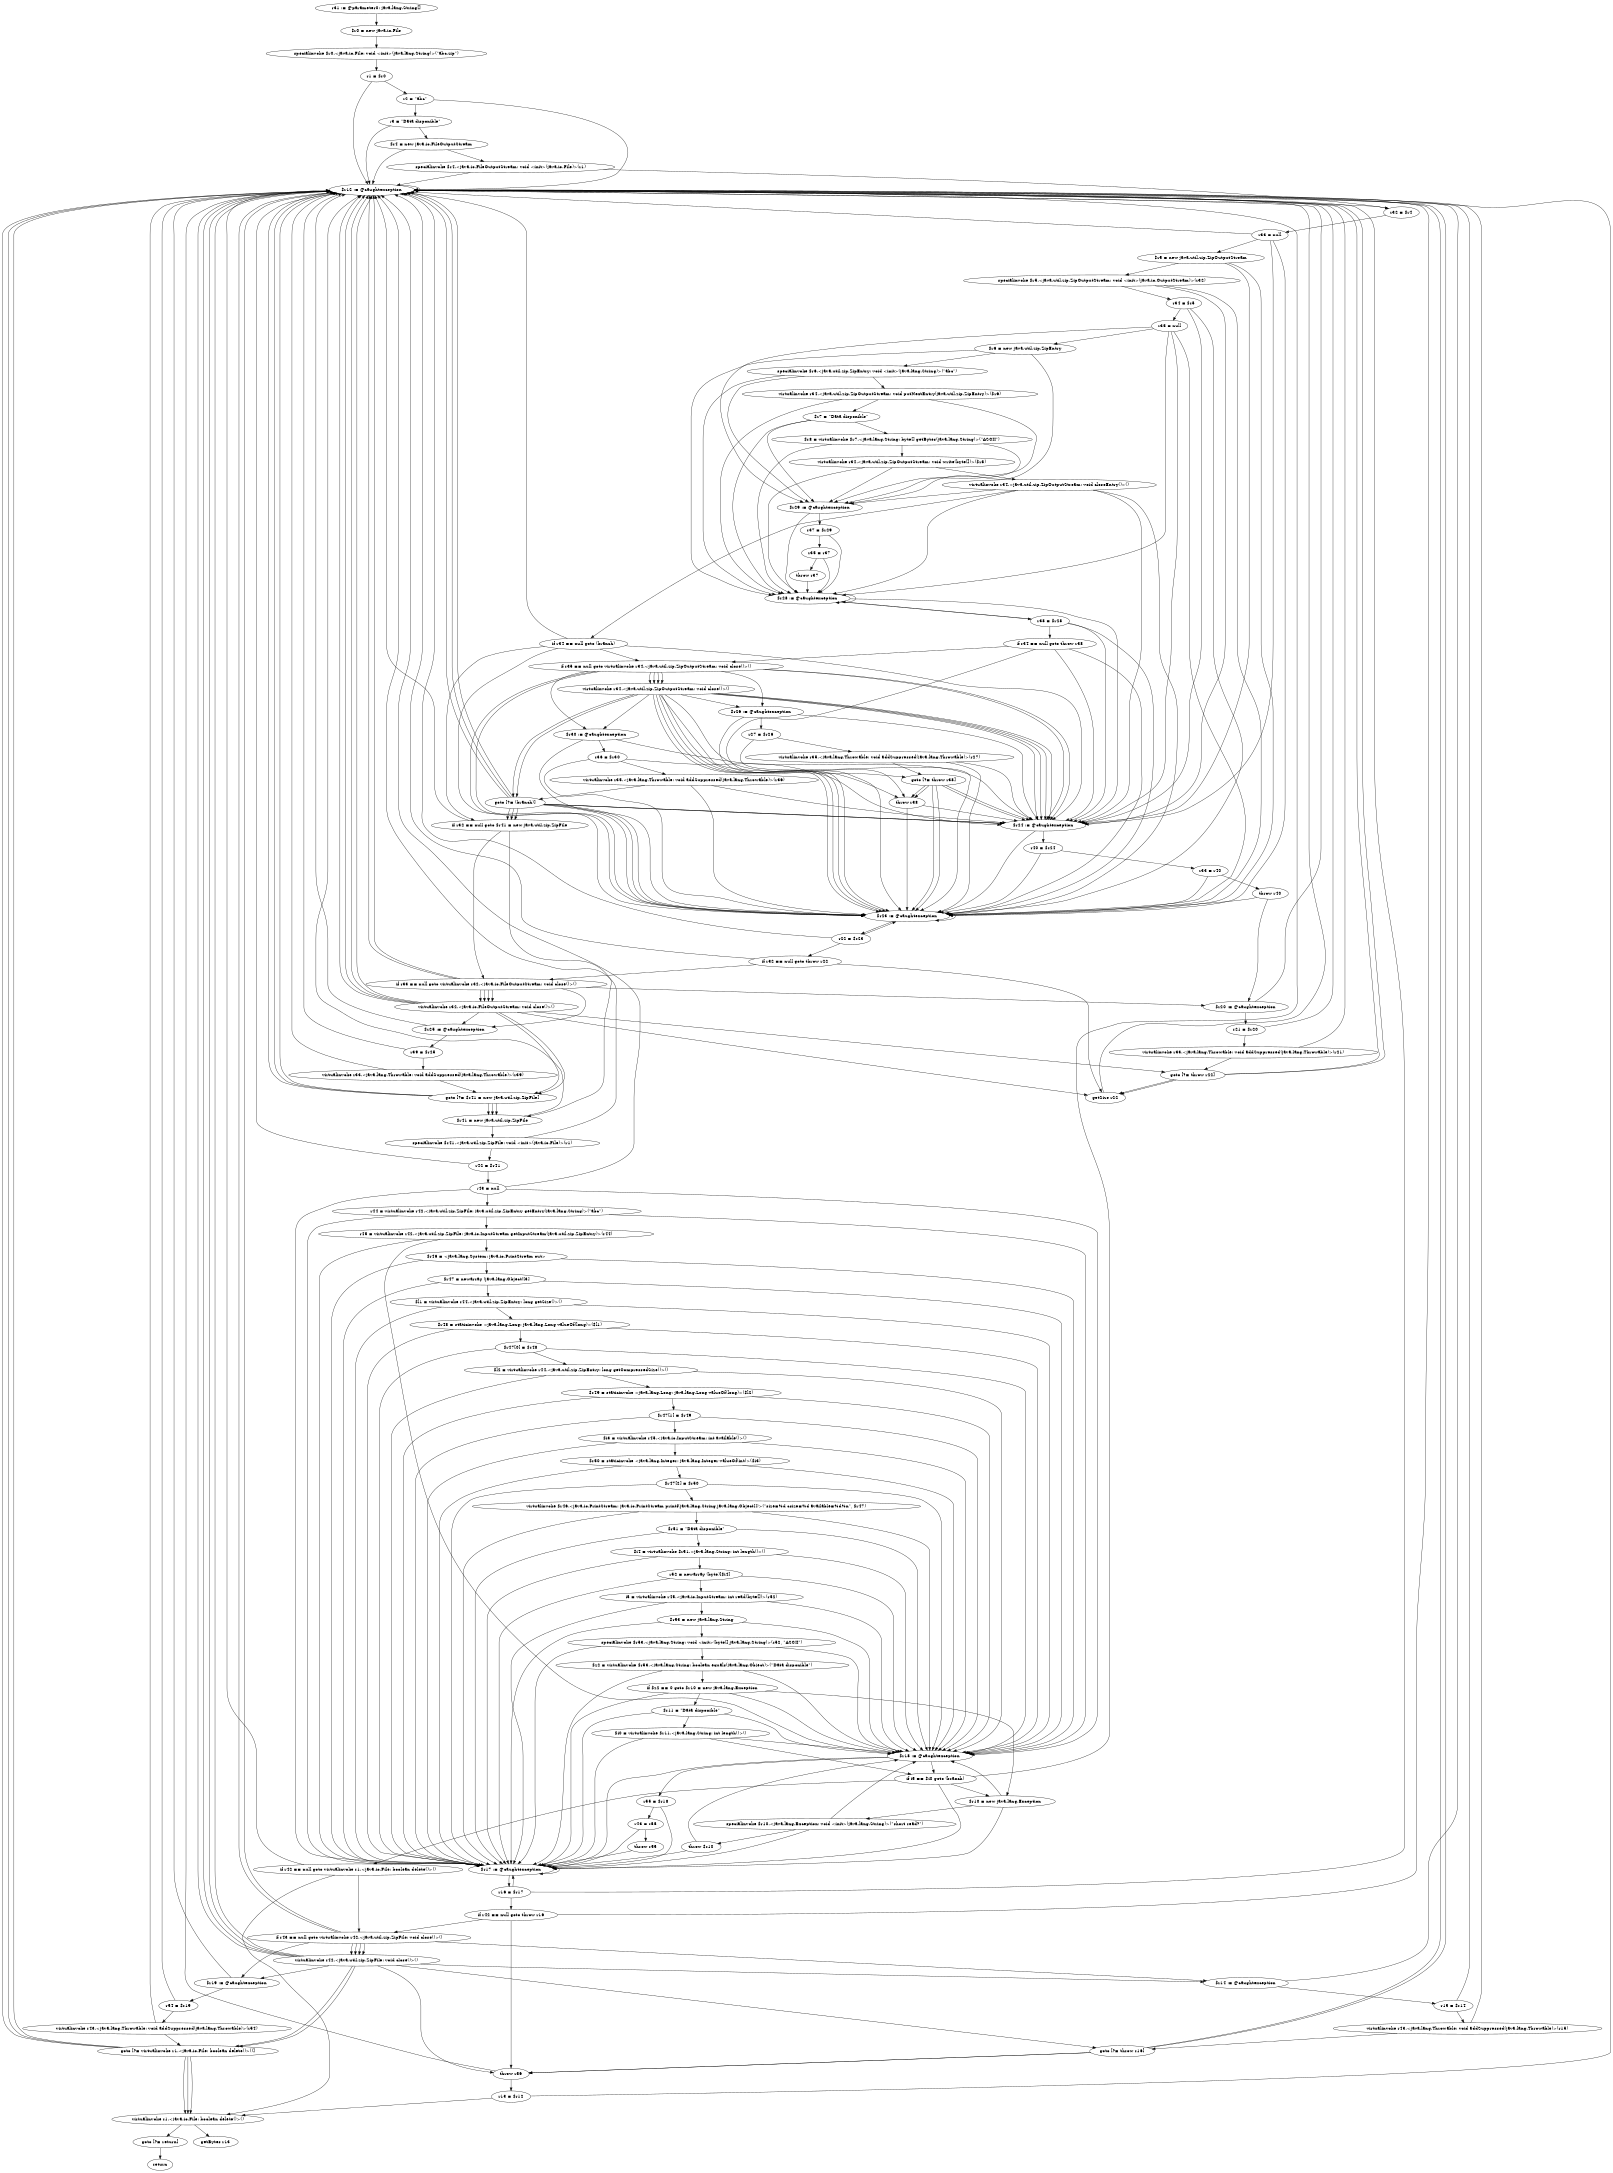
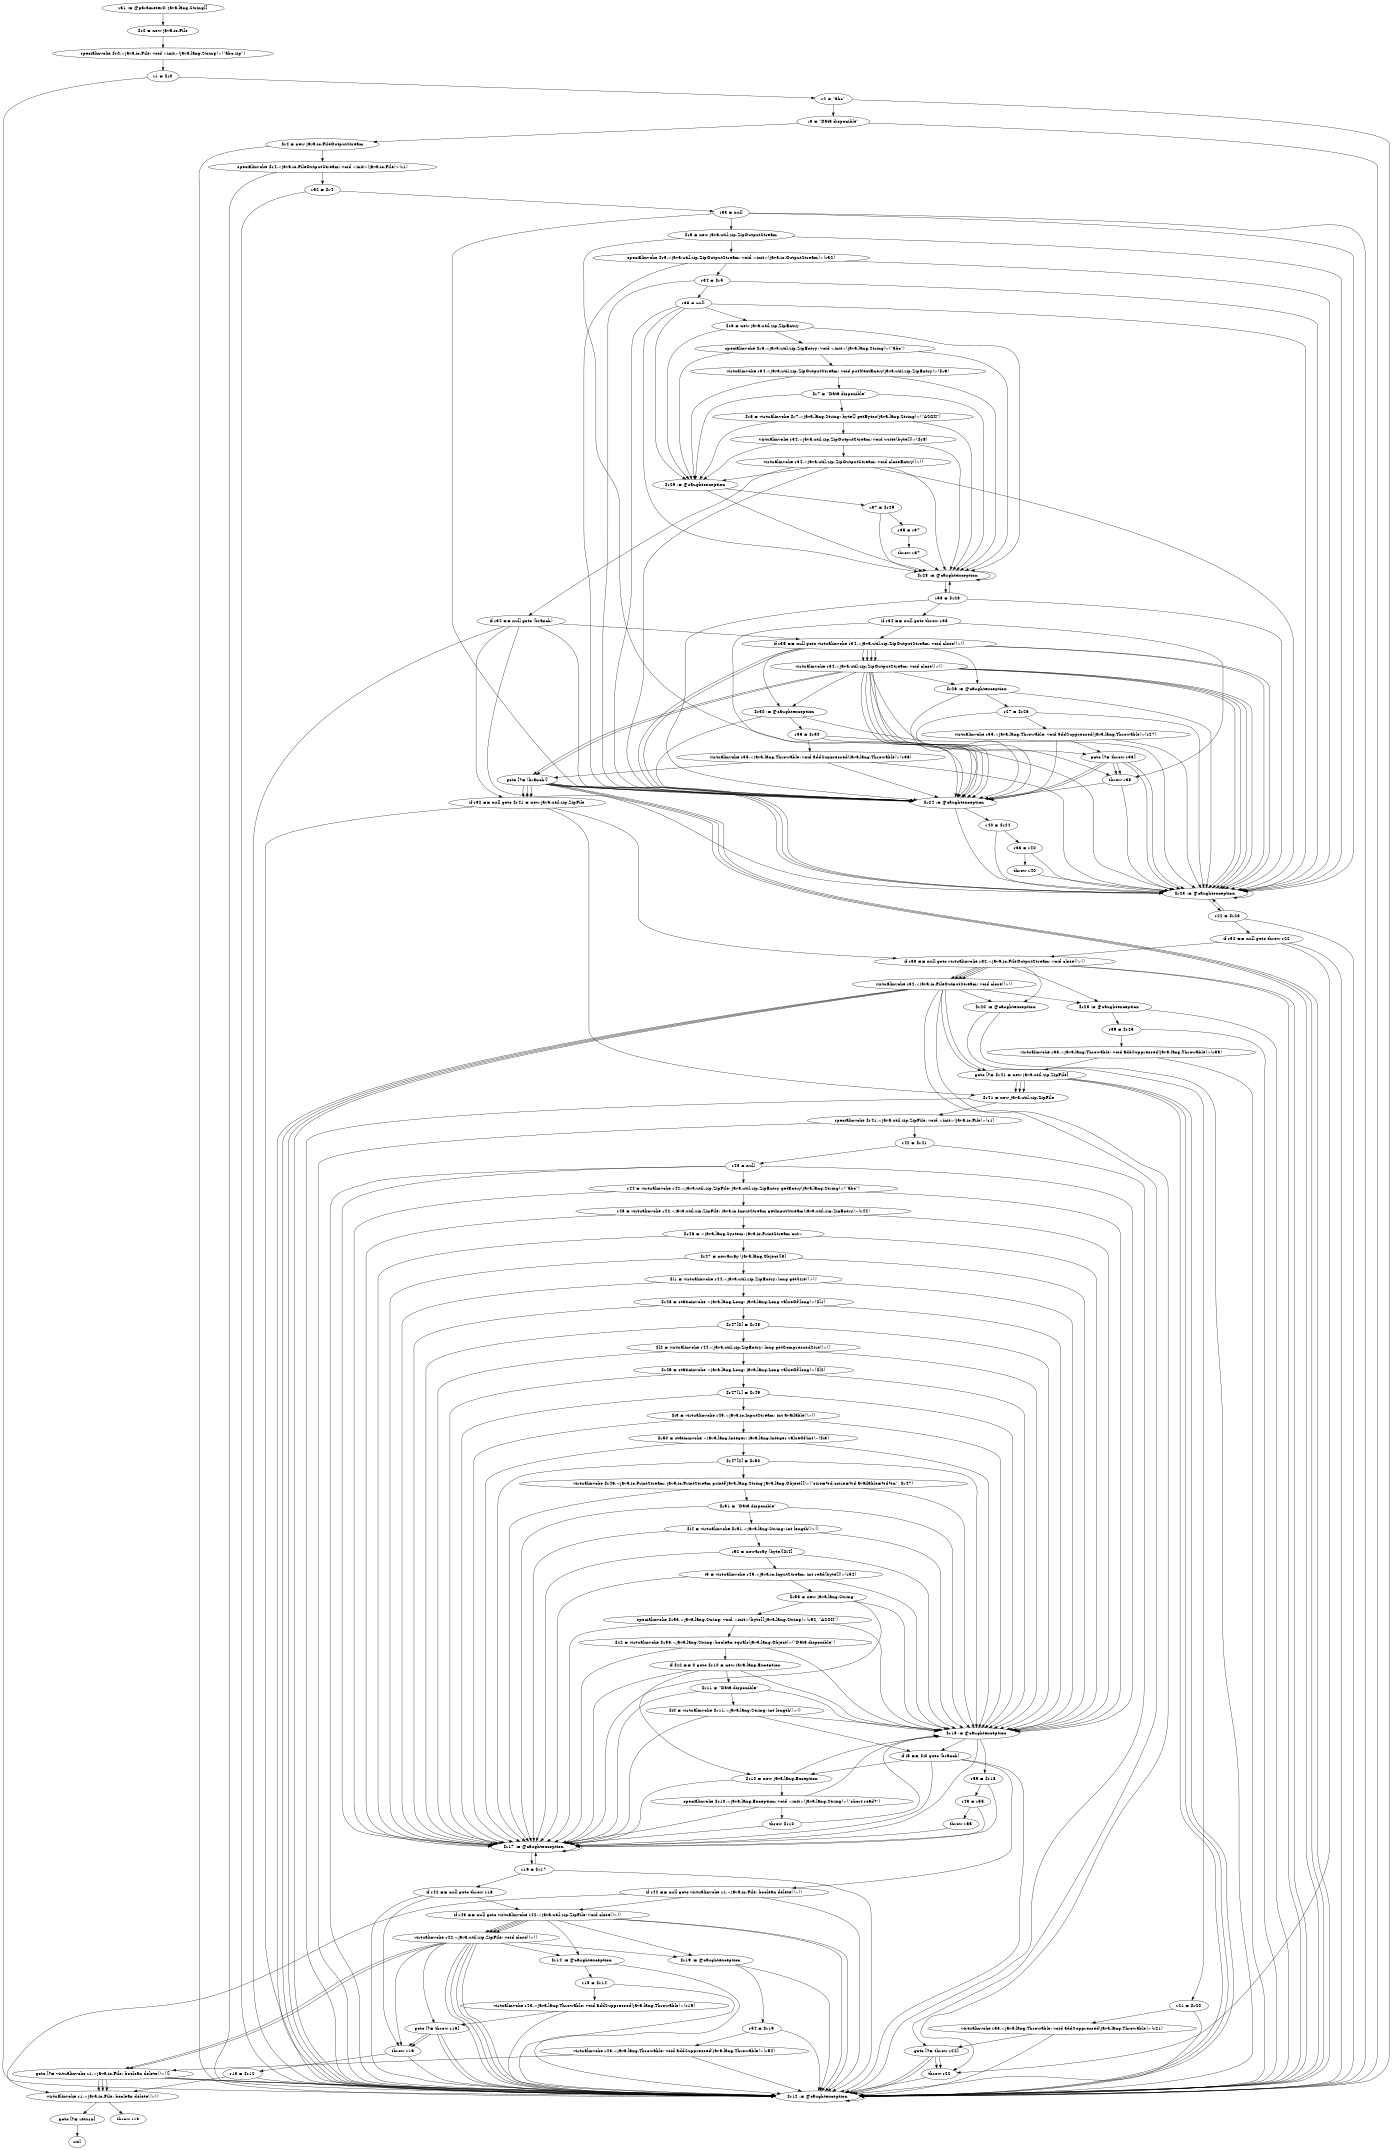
(900, 196) -> (241, 1366)
(830, 576) -> none
(1089, 620) -> (983, 745)
(1128, 817) -> none
(1258, 949) -> (974, 995)
(1105, 1098) -> (940, 2074)
(511, 2074) -> (403, 2051)
(216, 2142) -> (128, 2119)
(160, 2165) -> (77, 2142)
